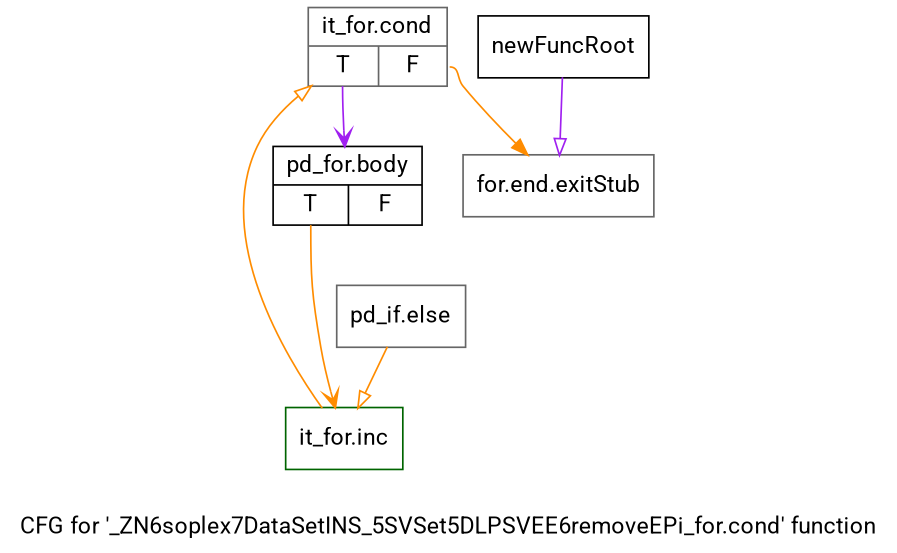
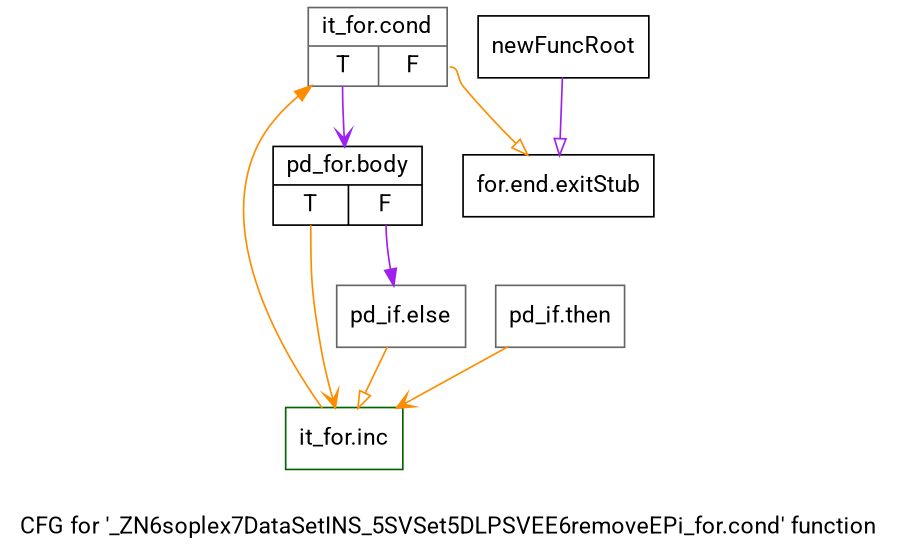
(480, 106) -> (480, 106)
(558, 186) -> (558, 186)
none -> (387, 247)
(248, 253) -> (248, 253)
none -> (560, 316)
